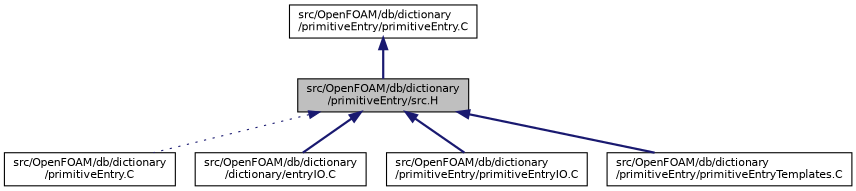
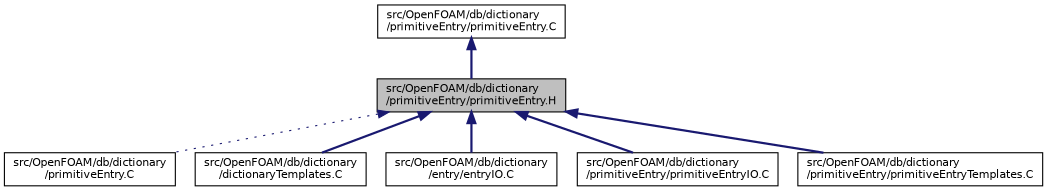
(383, 95) -> (471, 95)
(281, 169) -> (471, 169)
none -> (281, 169)
